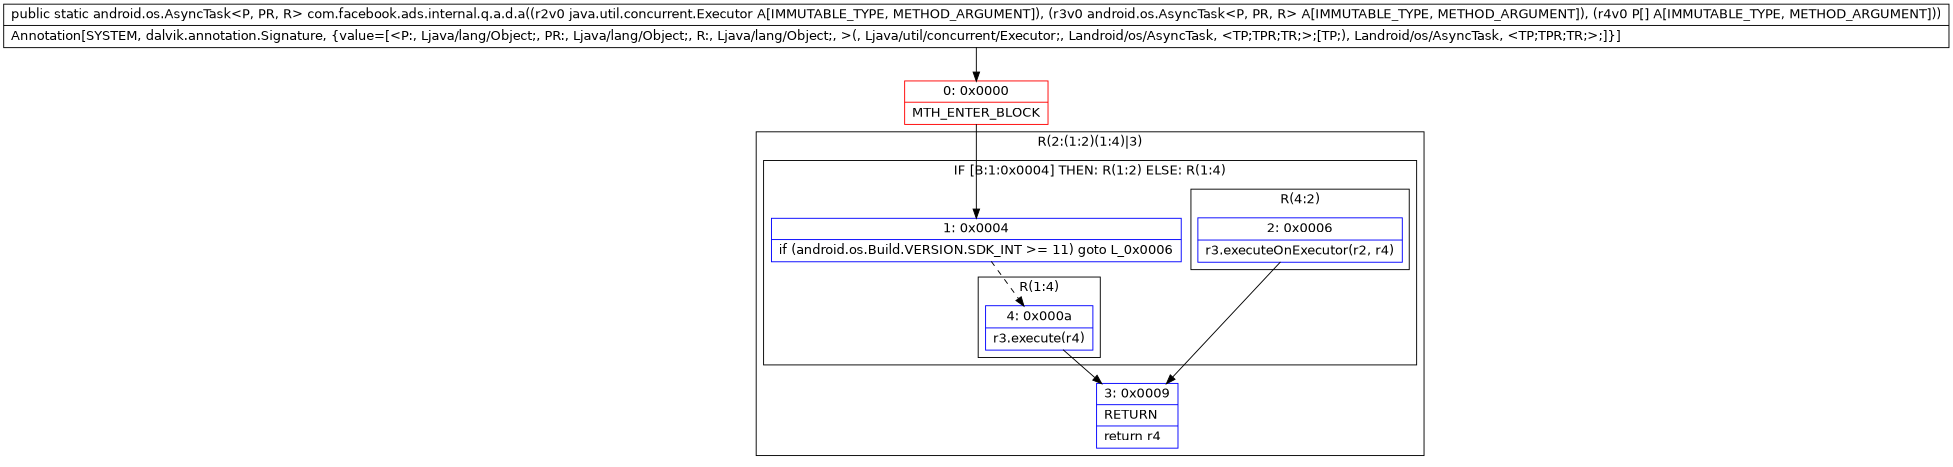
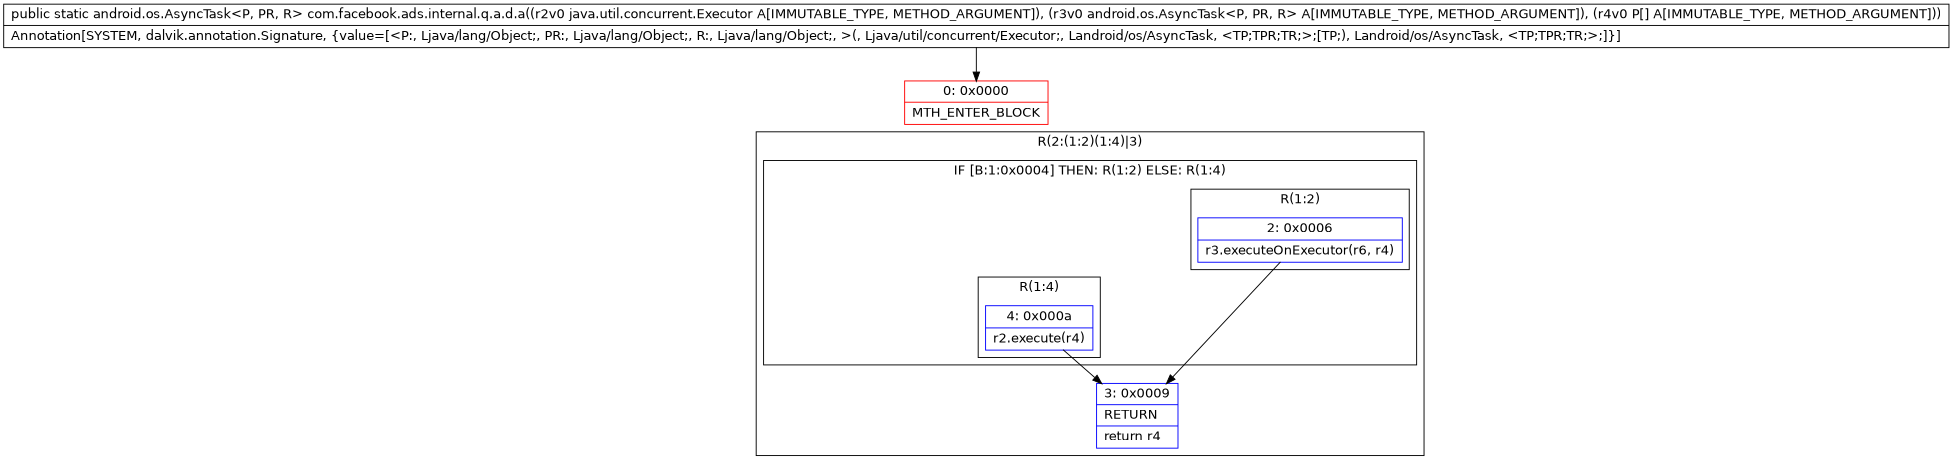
(1300, 200) -> (1300, 200)
(976, 240) -> none
(1300, 251) -> (1300, 251)
(1039, 339) -> (1039, 339)
